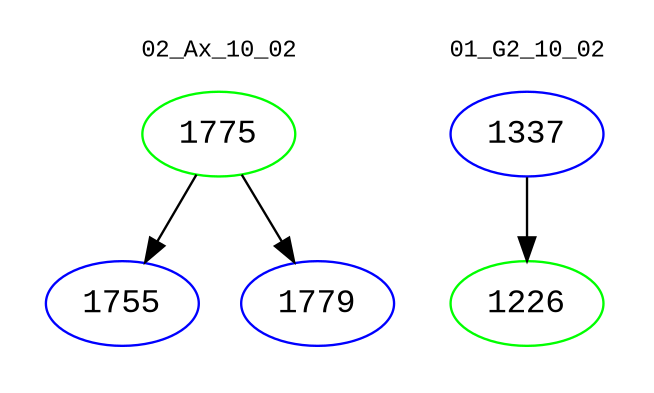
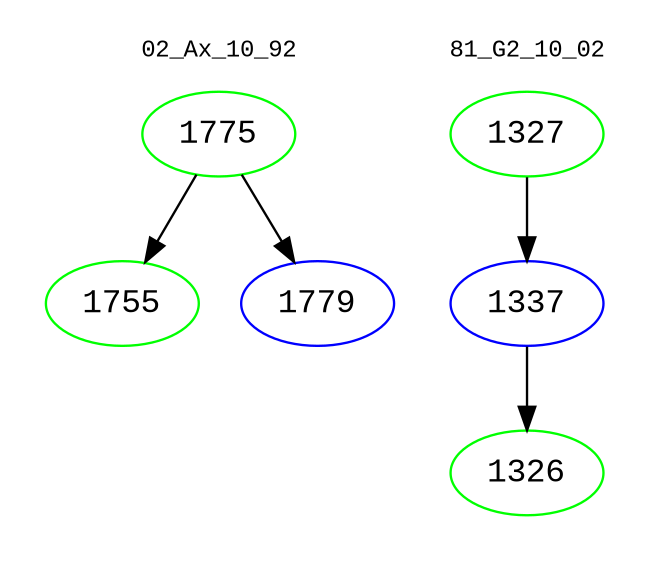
(220, 51) -> (220, 51)
(528, 51) -> (528, 51)
none -> (527, 134)
(122, 304) -> (122, 304)
(527, 304) -> (527, 473)
